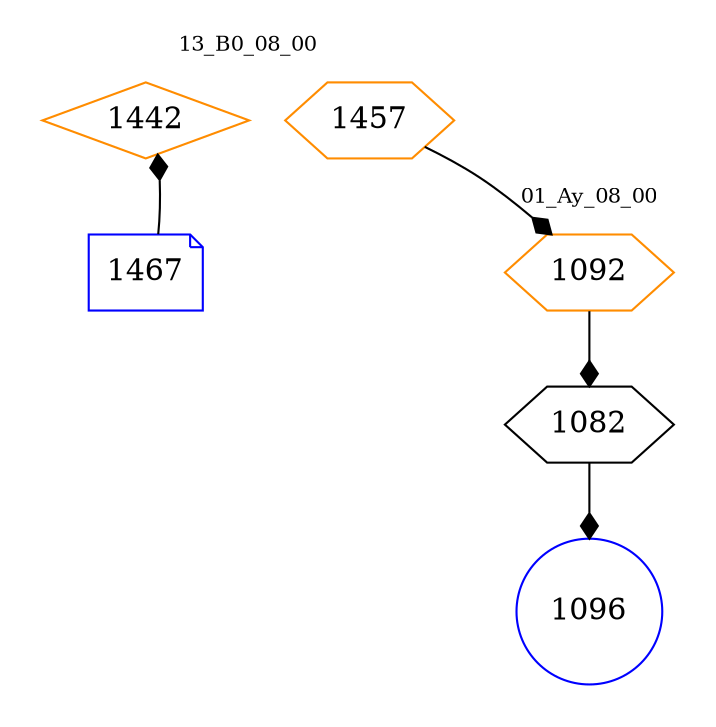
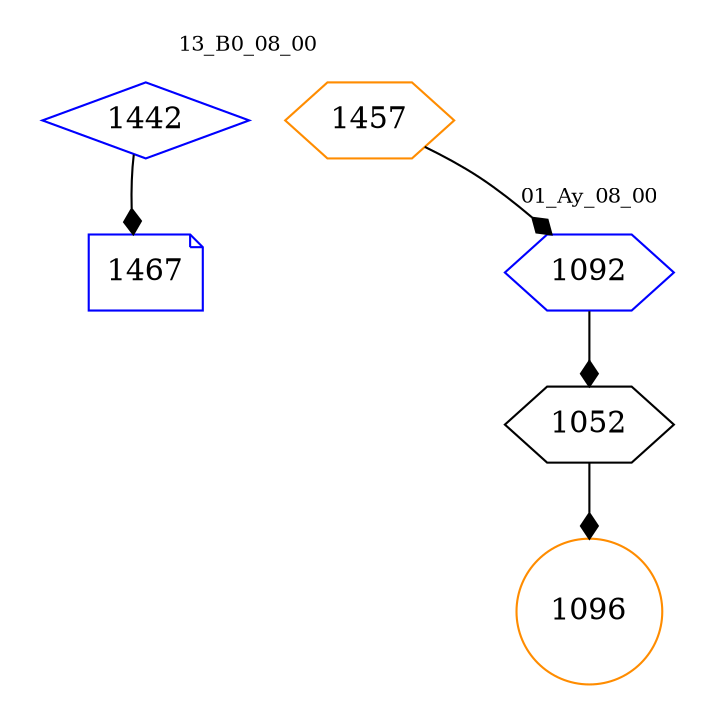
(146, 120) -> (146, 120)
(160, 207) -> (132, 181)
(589, 273) -> (589, 273)
(589, 425) -> (589, 425)
(589, 612) -> (589, 612)
